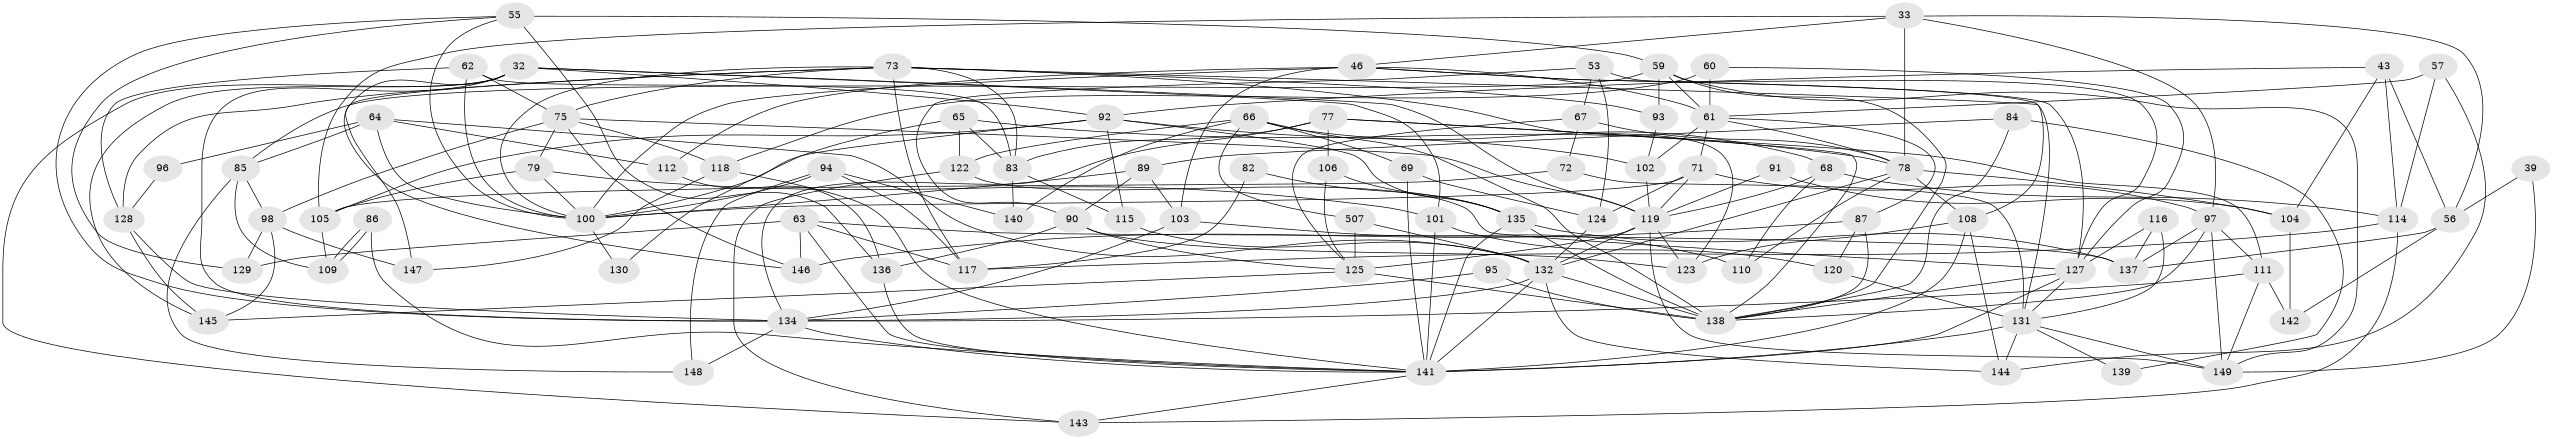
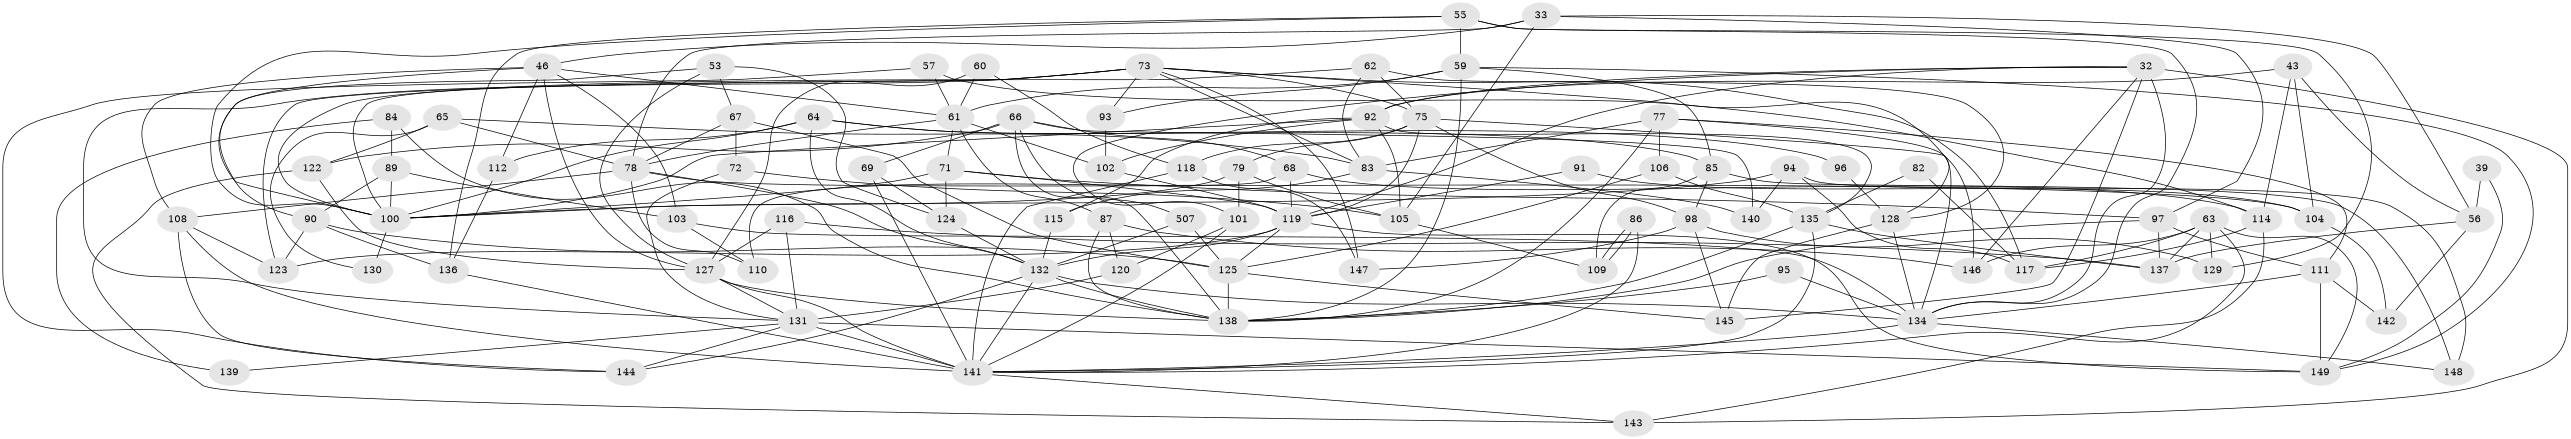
(2217, 296) -> (2344, 255)
